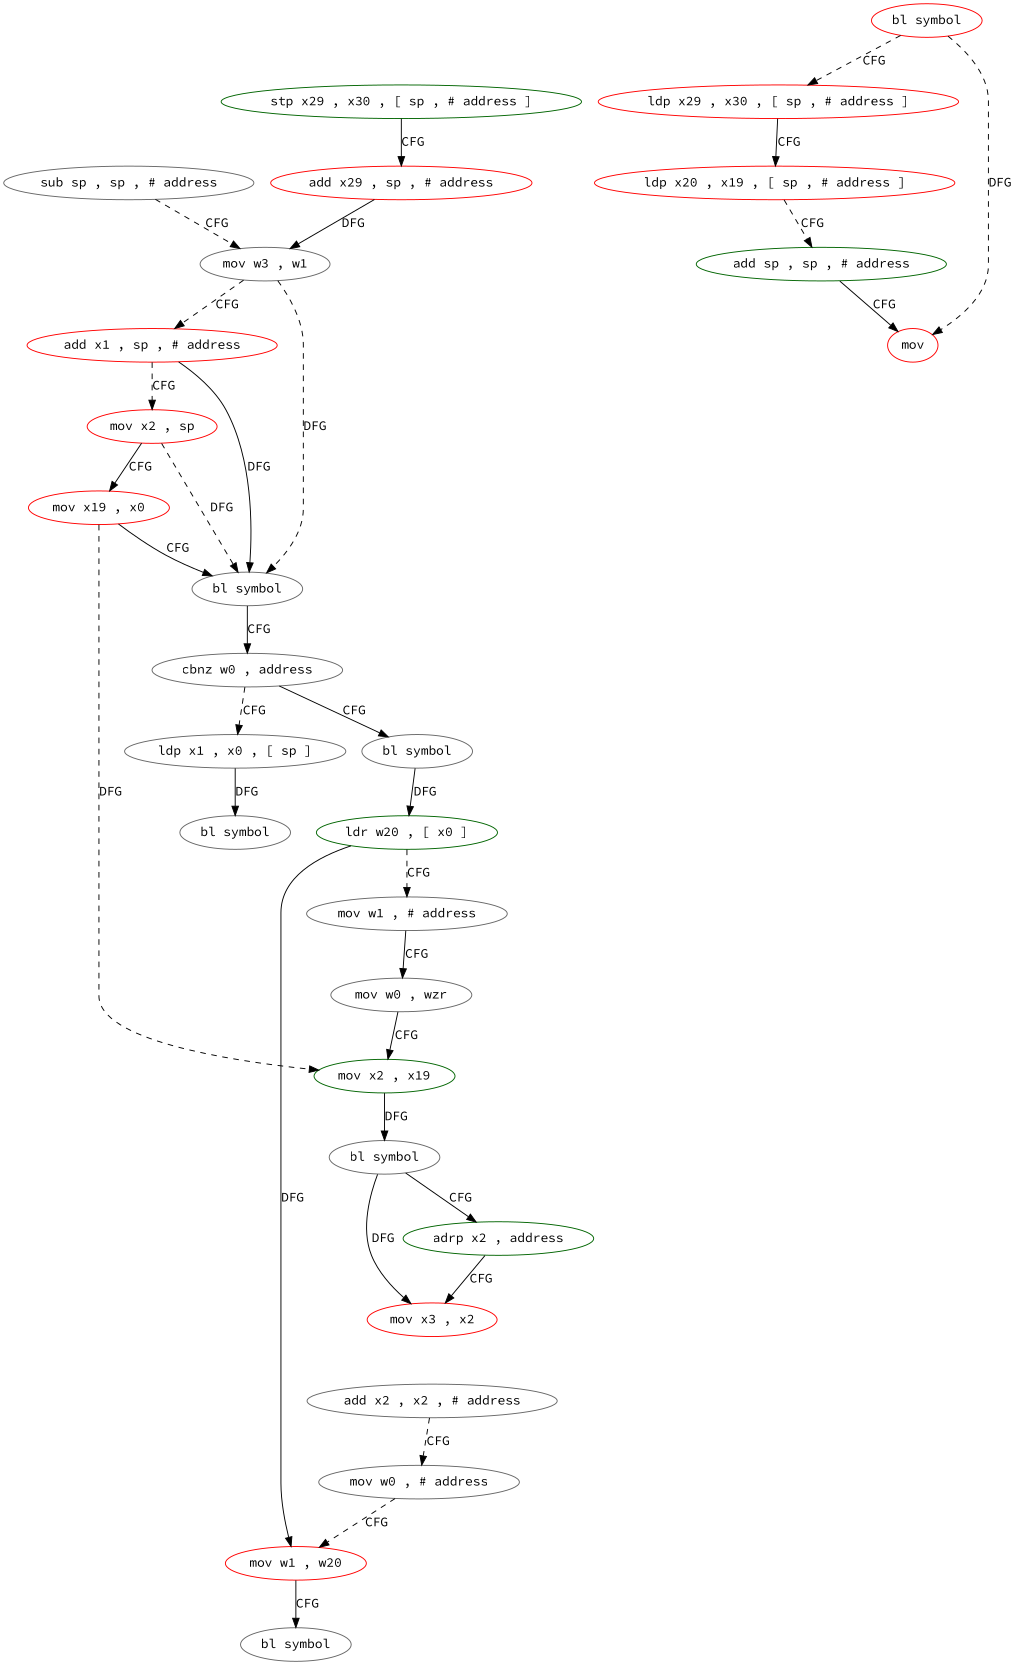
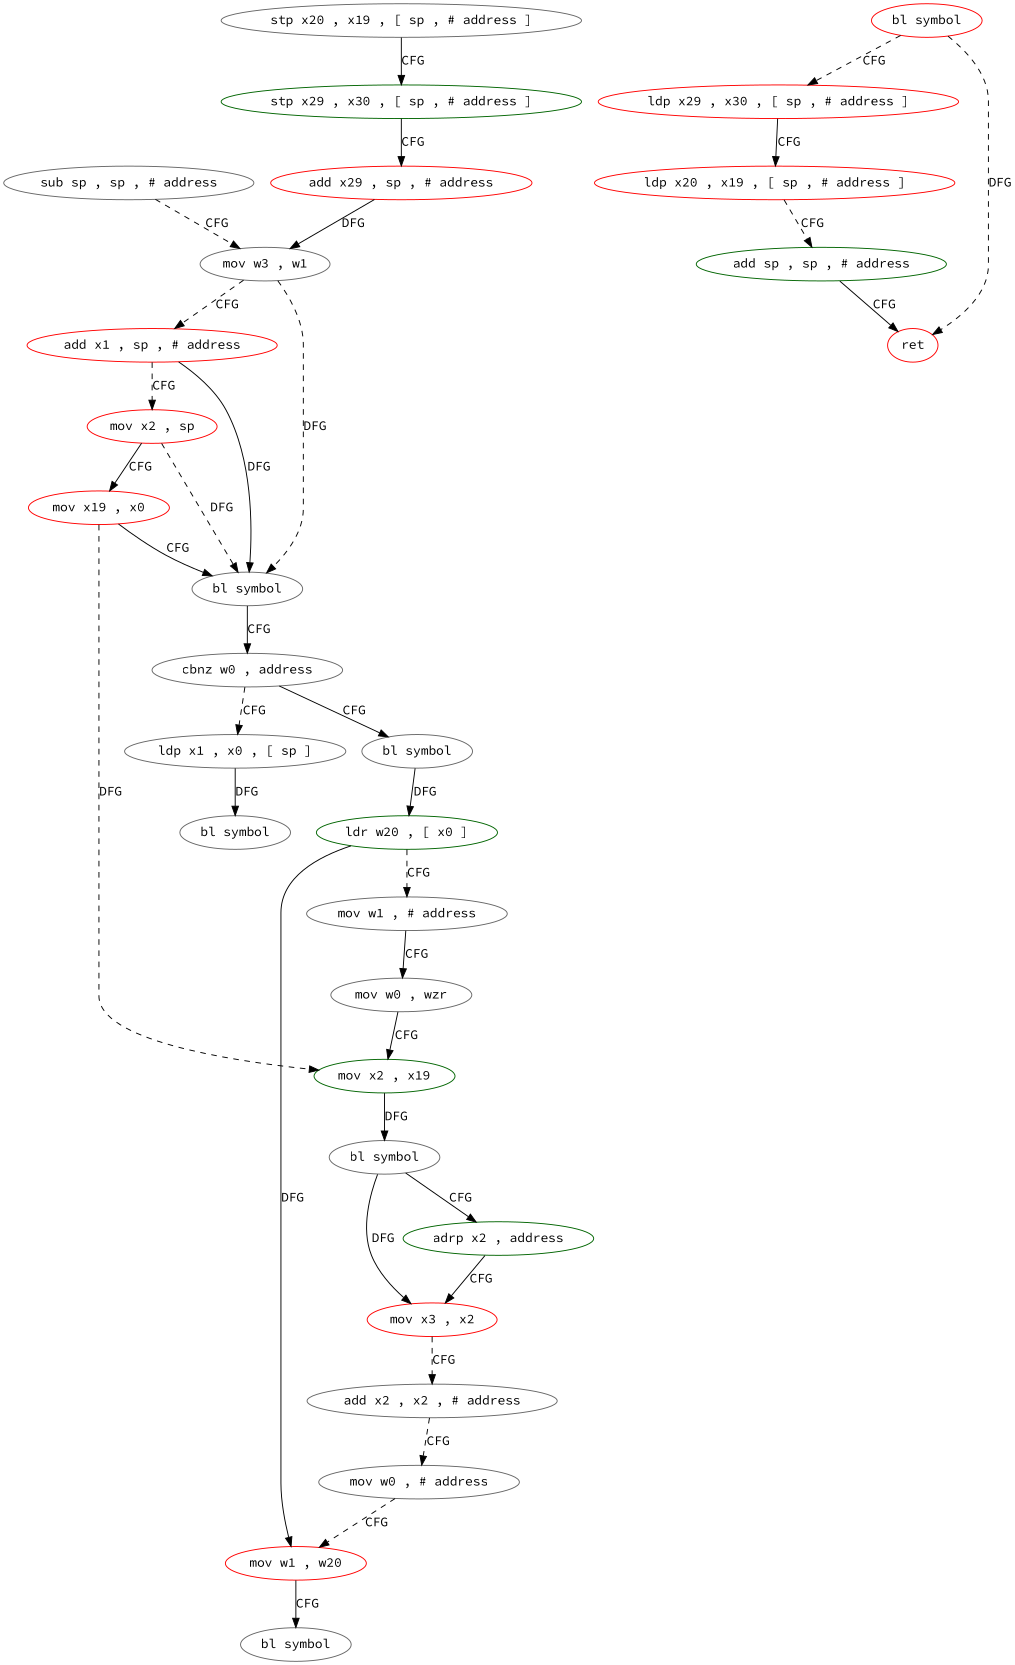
none -> (401, 21)
(913, 345) -> (913, 345)
none -> (432, 1356)
